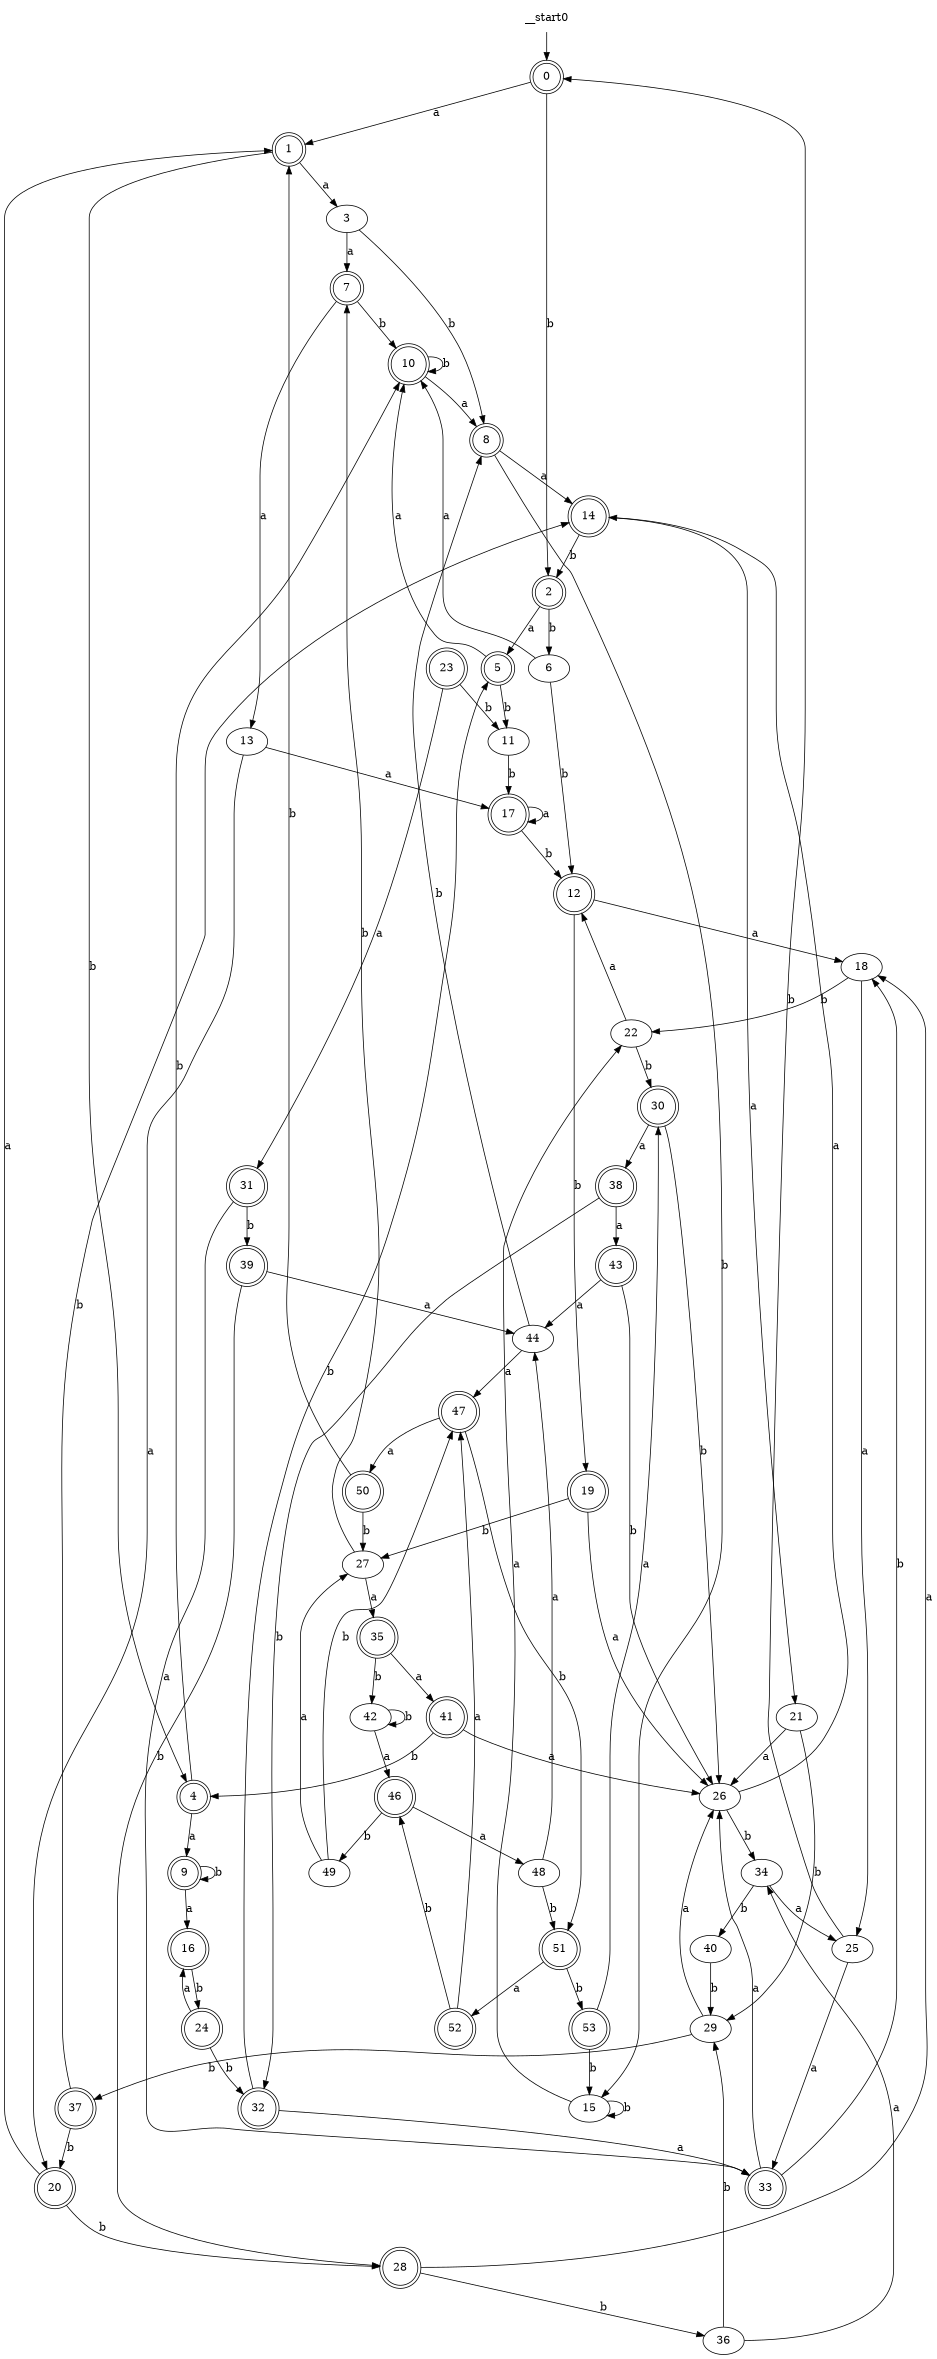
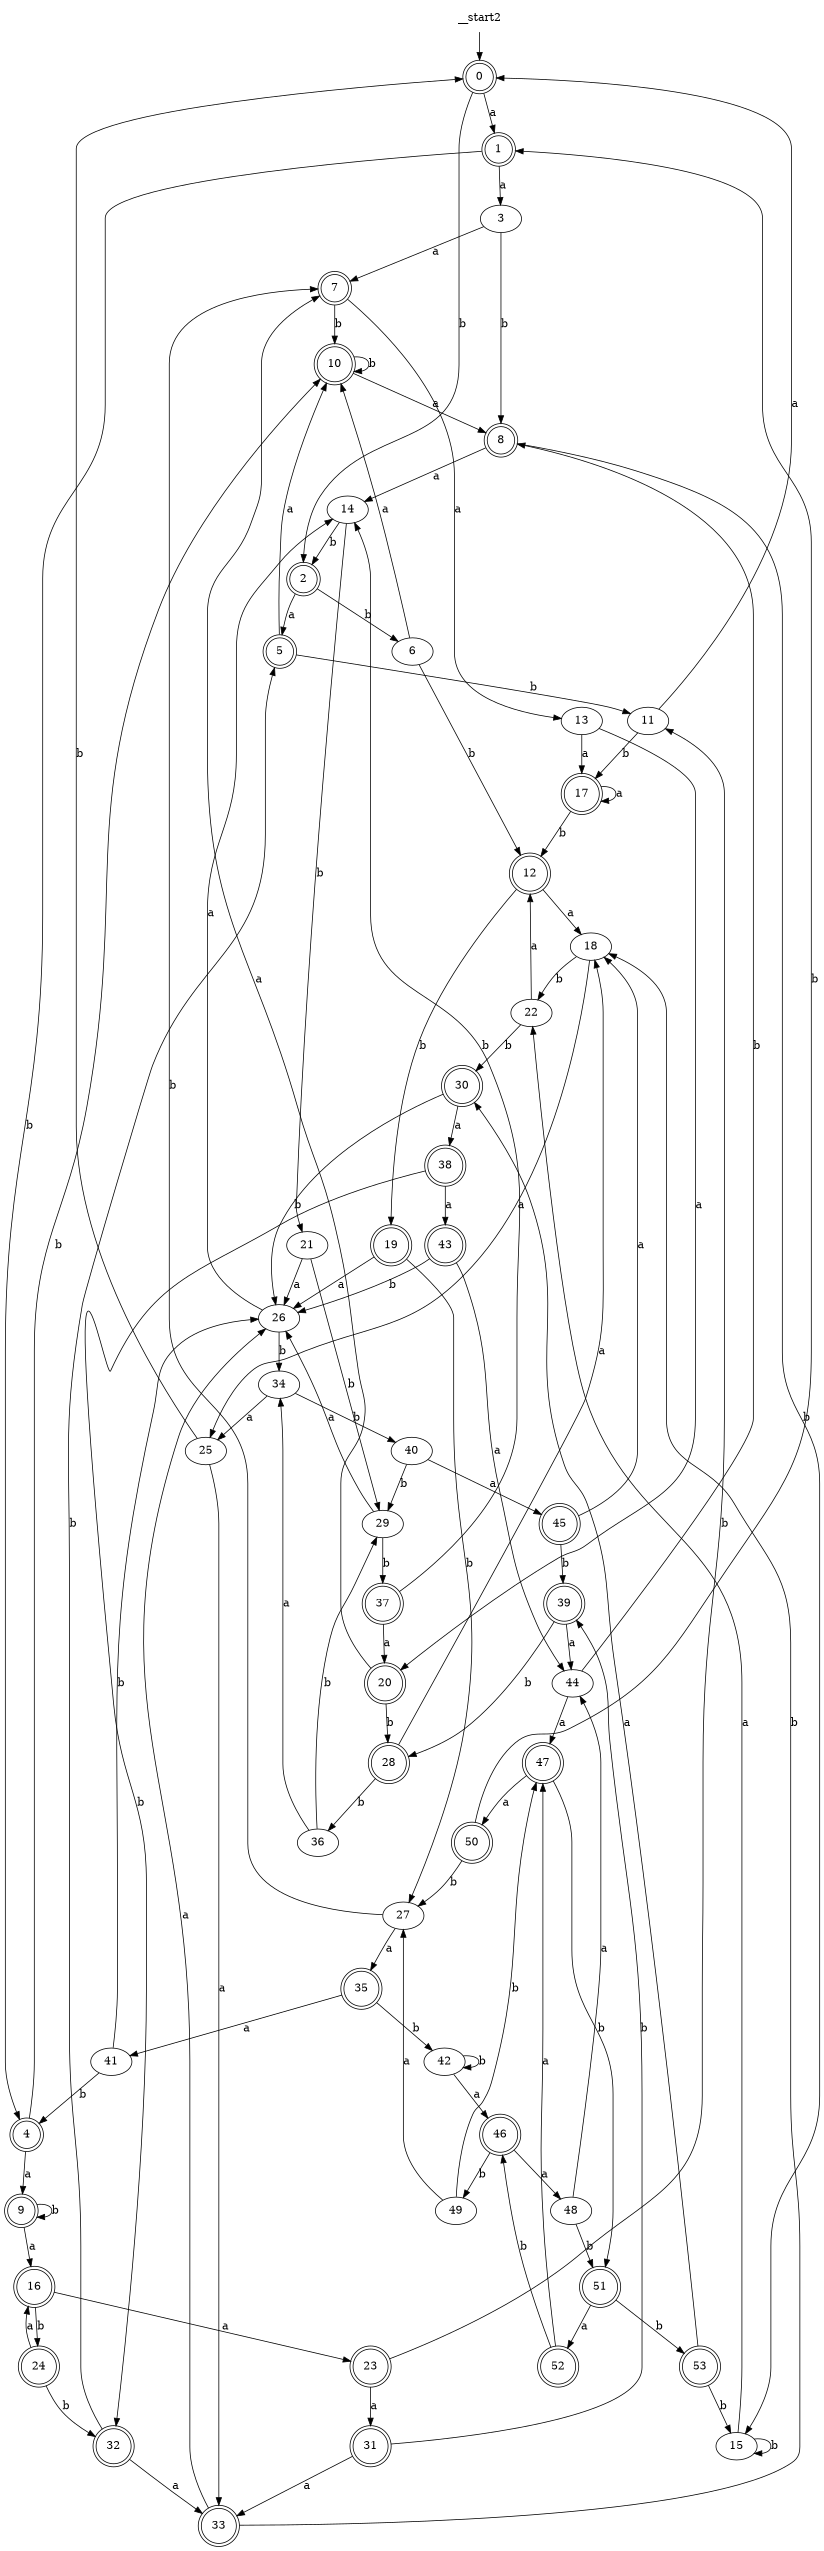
(547, 18) -> (480, 18)
none -> (791, 293)
(589, 516) -> (348, 510)
(5, 1062) -> (253, 978)
(754, 1107) -> (320, 874)
none -> (560, 1524)
(447, 1717) -> (111, 2062)
(552, 1757) -> (121, 1683)
(71, 2148) -> (387, 1643)
none -> (199, 2326)
